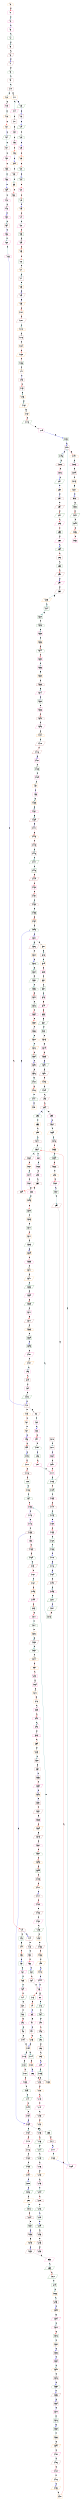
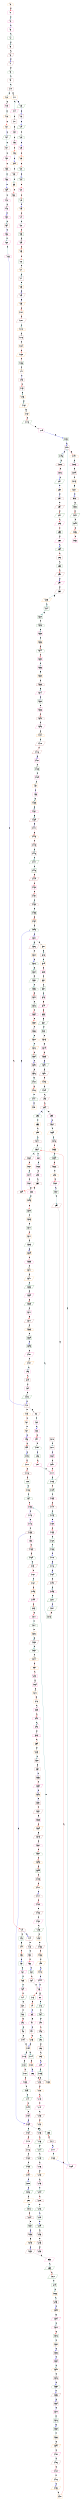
(50, 2137) -> (49, 2138)
